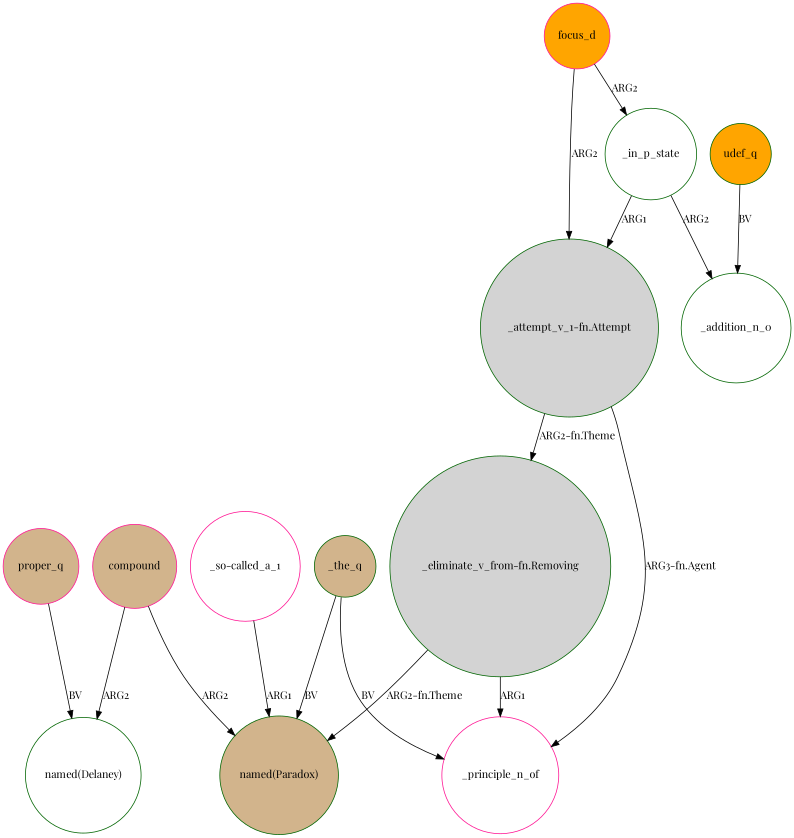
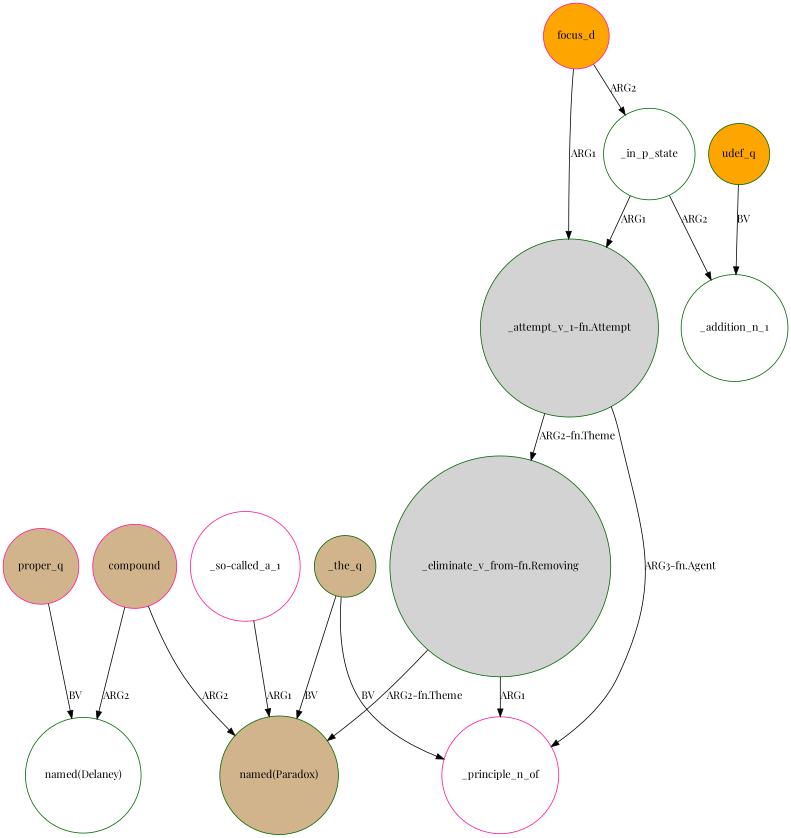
(585, 154) -> (584, 154)
(736, 328) -> (735, 328)
